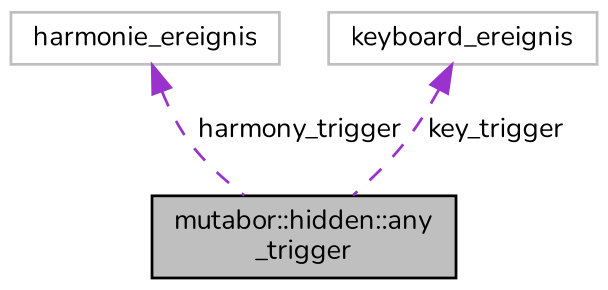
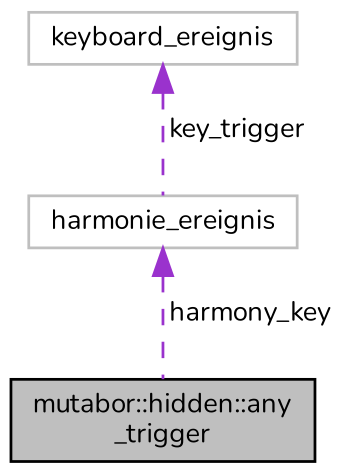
(297, 130) -> (248, 314)
(401, 147) -> (163, 144)
